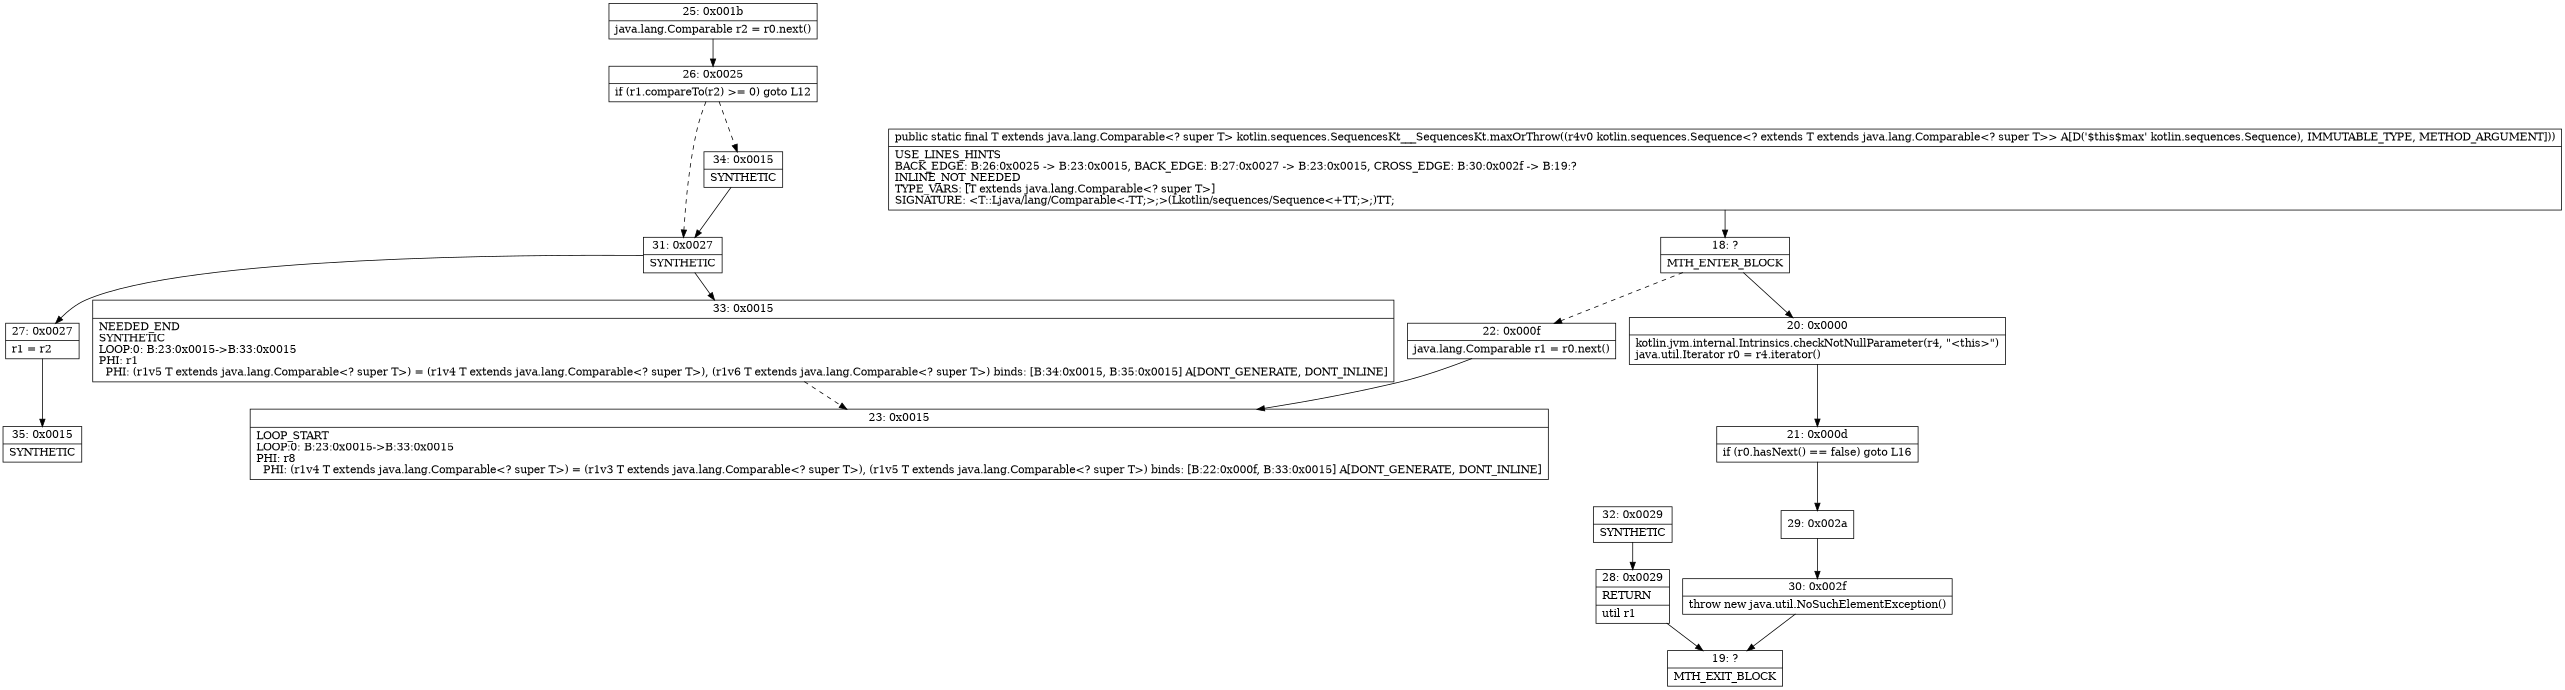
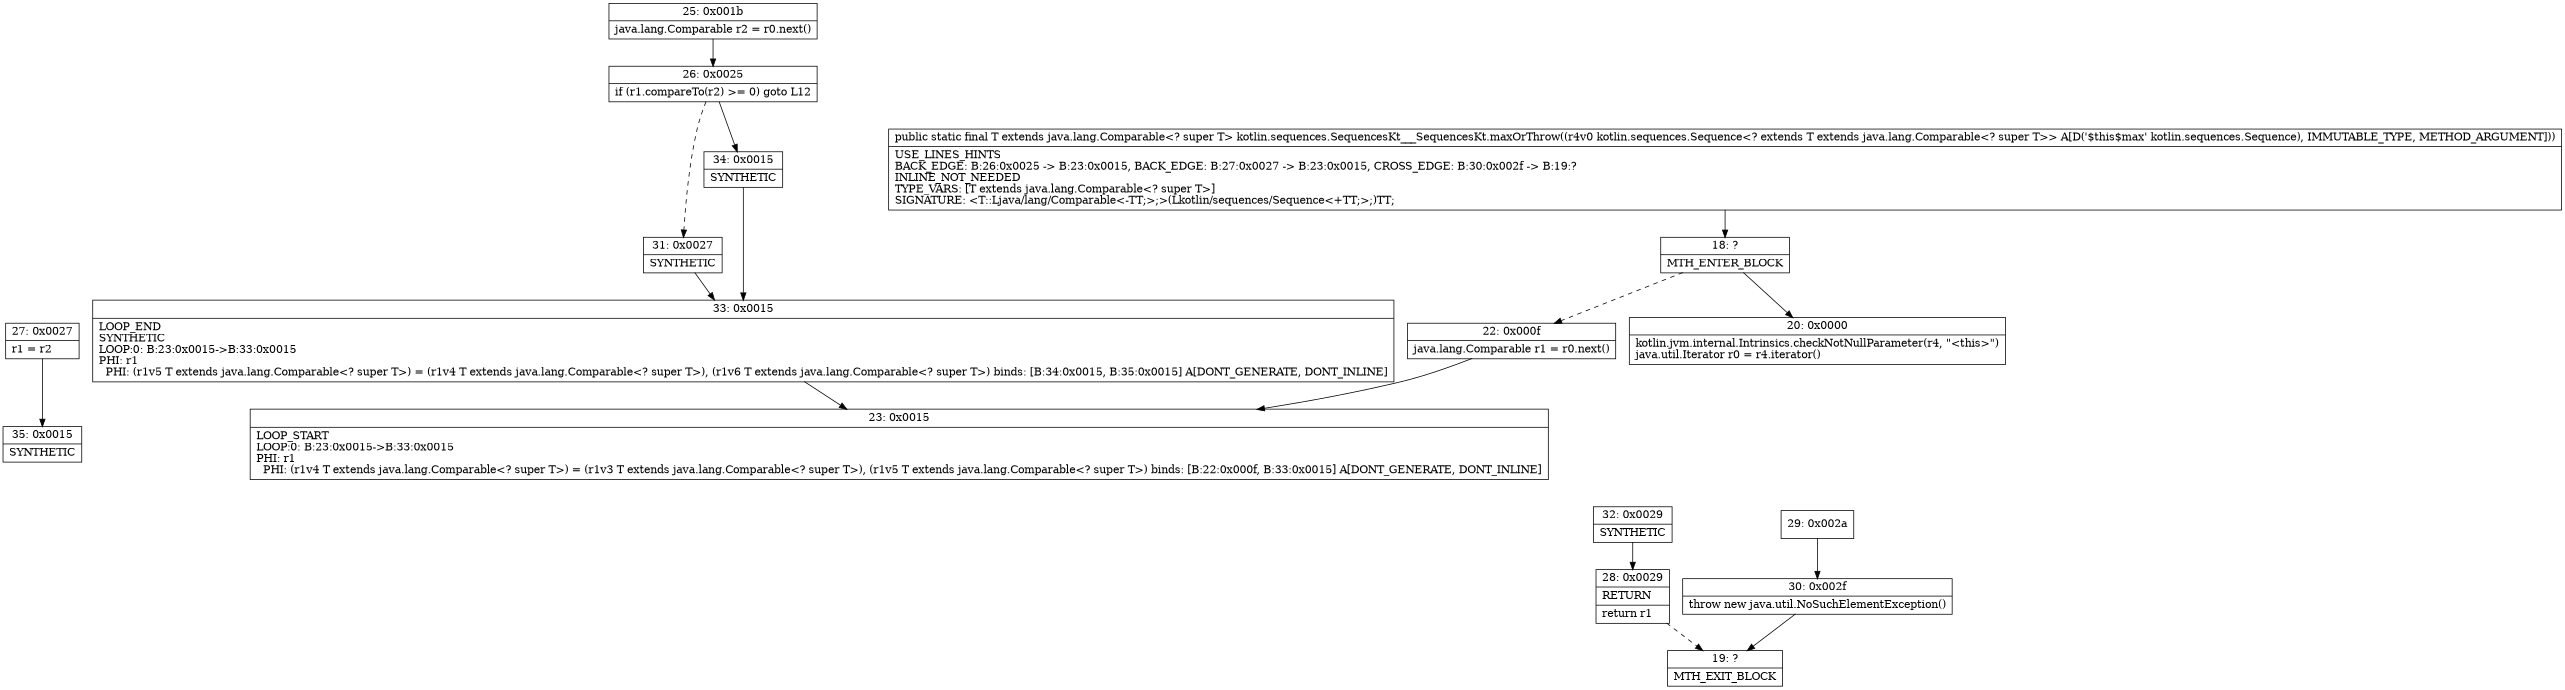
(727, 123) -> (727, 123)
(715, 209) -> (743, 240)
(347, 262) -> none
(139, 327) -> (130, 327)
(822, 393) -> (822, 393)
(1817, 444) -> none
(278, 459) -> (278, 459)
(1619, 614) -> (1627, 614)
(1682, 635) -> (1682, 635)
